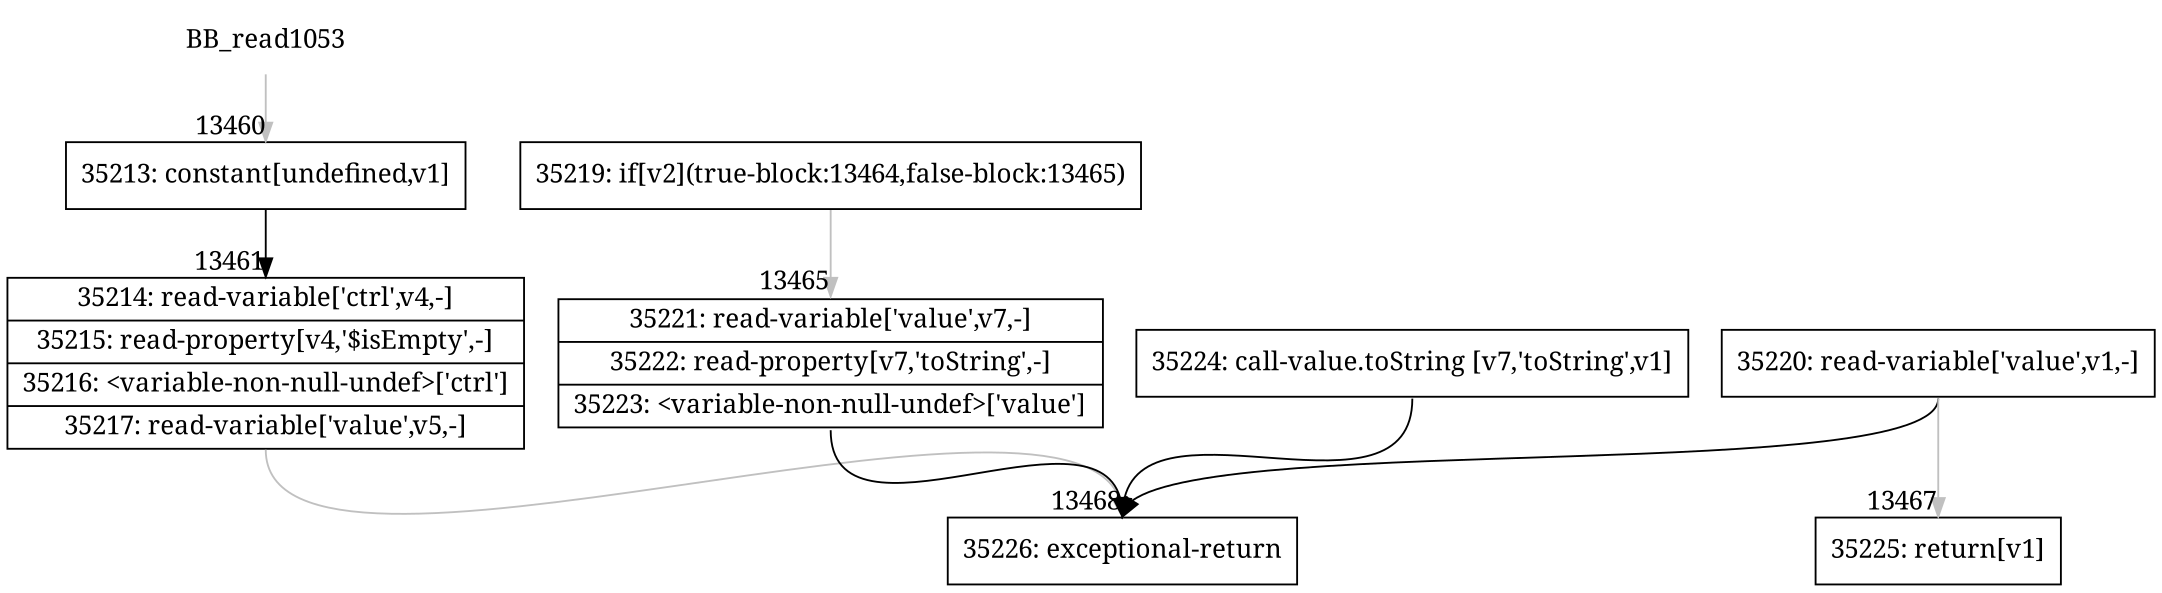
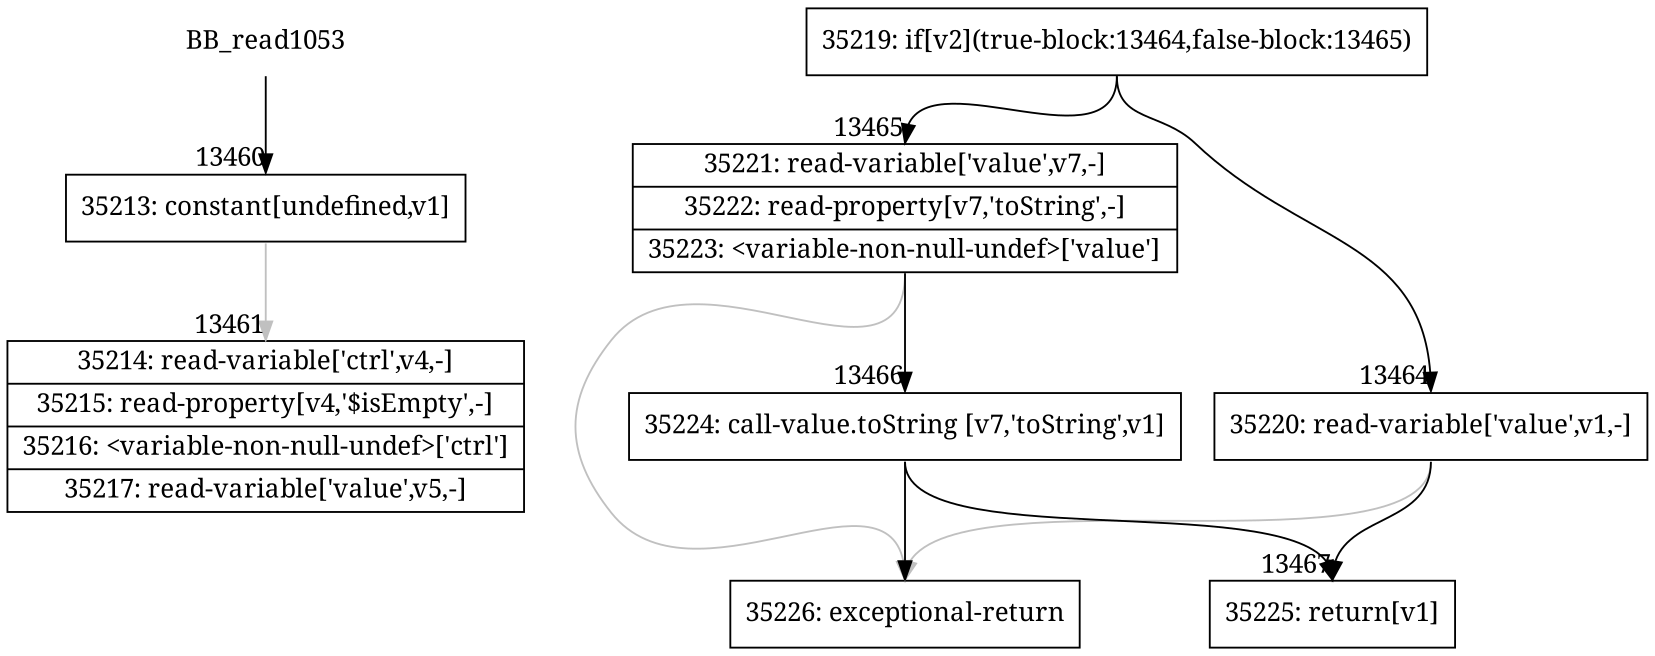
(266, 98) -> (266, 115)
none -> (1289, 211)
(266, 234) -> (266, 282)
(831, 244) -> (1020, 111)
none -> (905, 323)
(1938, 448) -> (1390, 516)
(1539, 457) -> (1260, 520)
(967, 475) -> (576, 417)
(685, 485) -> none
none -> (1009, 513)
